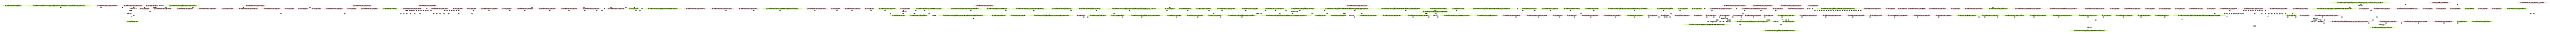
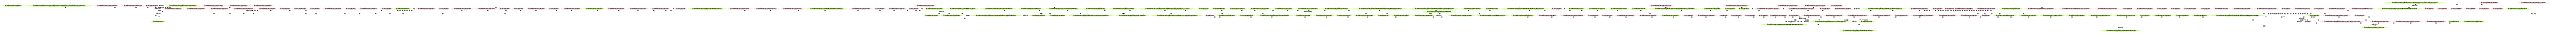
(547, 9) -> (594, 9)
(634, 9) -> (681, 9)
(2279, 9) -> none
(2469, 9) -> (2470, 9)
(1682, 16) -> (1706, 16)
(1786, 16) -> (1812, 16)
